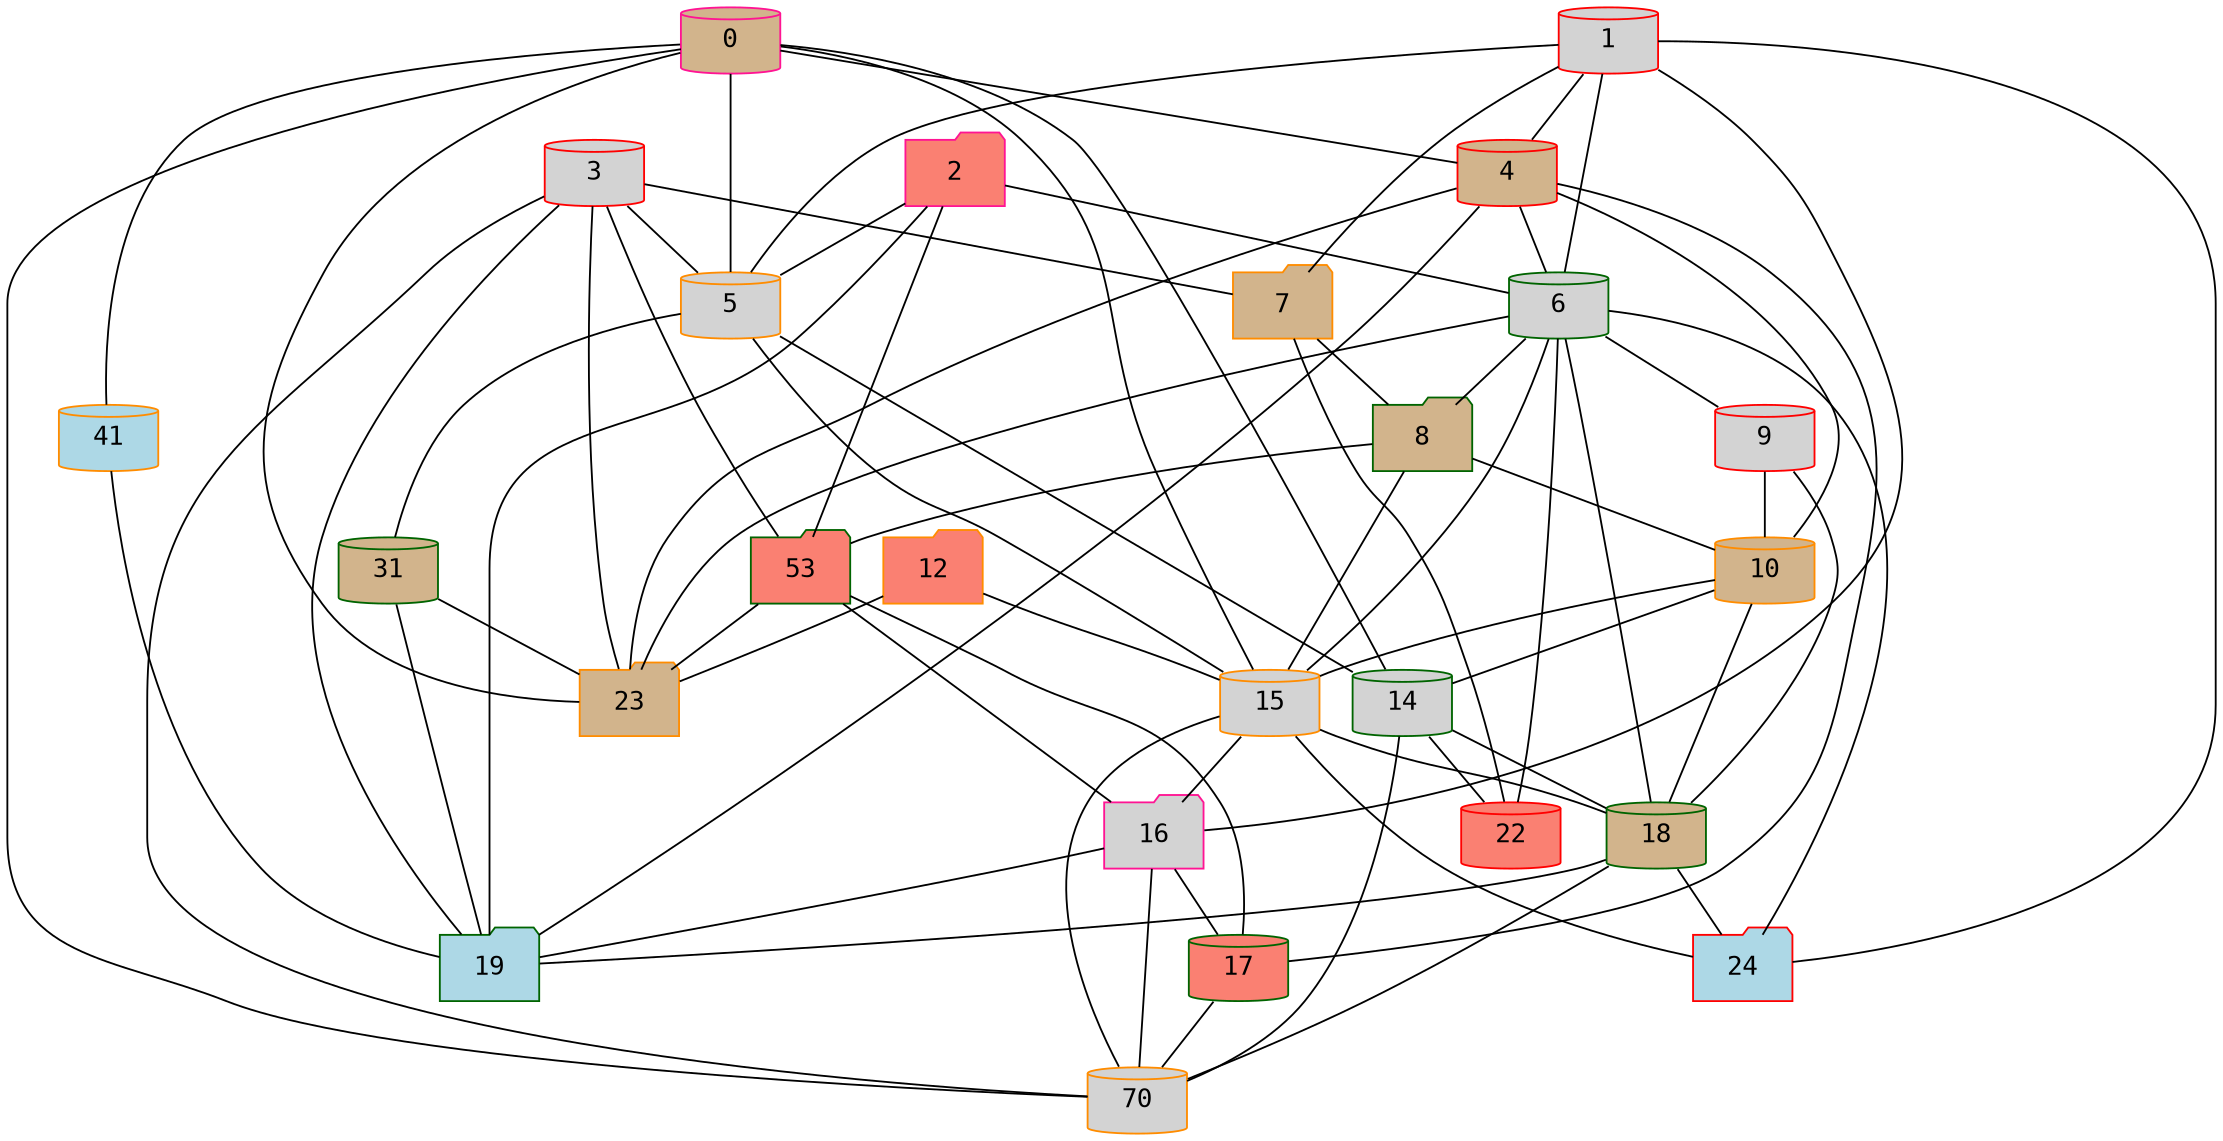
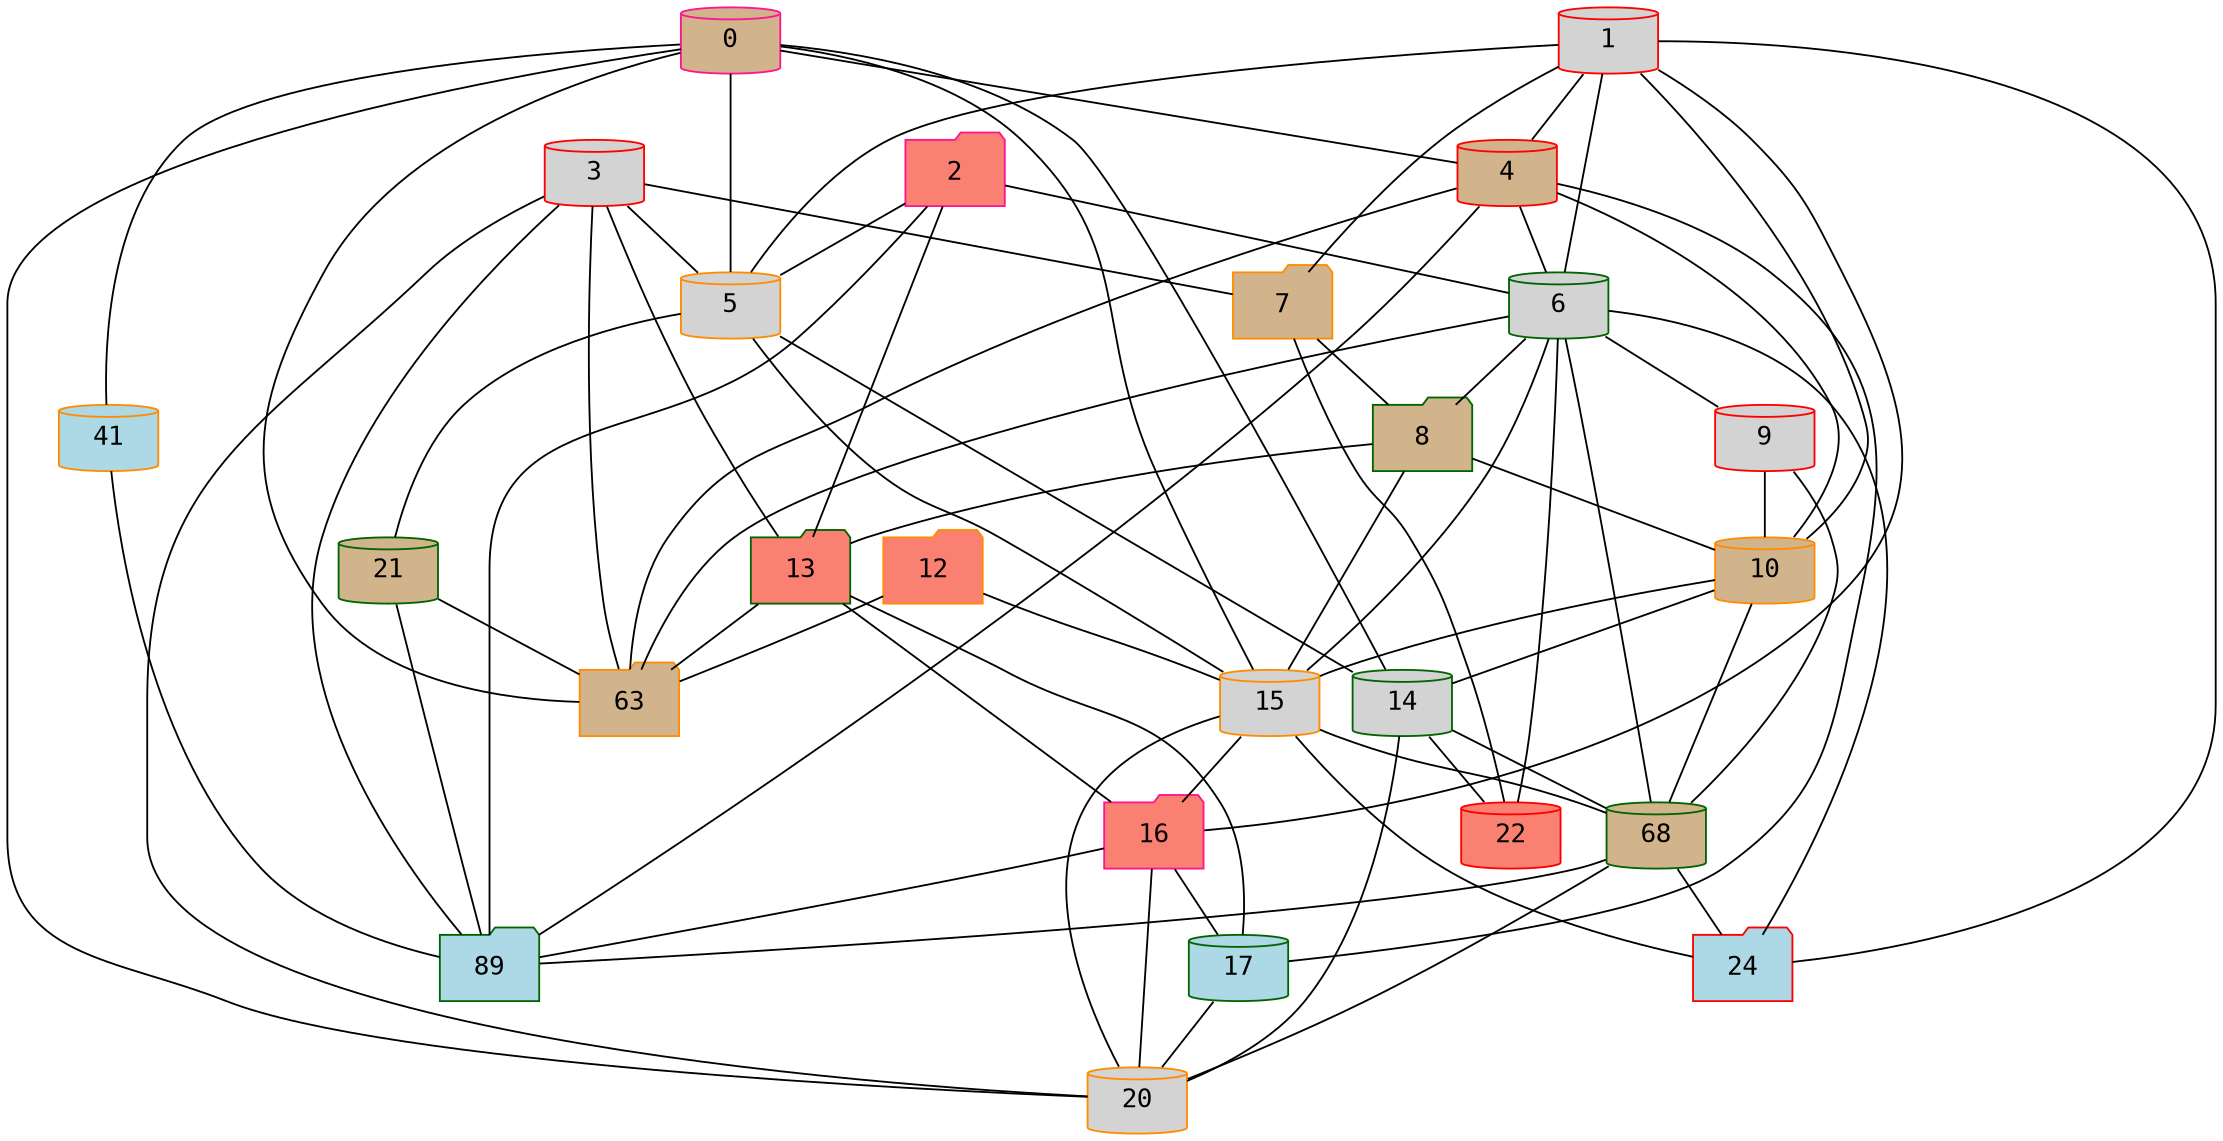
none -> (1811, 293)
(388, 570) -> (388, 570)
(801, 570) -> (801, 570)
(629, 703) -> (629, 703)
(1154, 835) -> (1154, 835)
(1656, 835) -> (1656, 835)
(490, 968) -> (490, 968)
(1239, 968) -> (1239, 968)
(1137, 1100) -> (1137, 1100)
